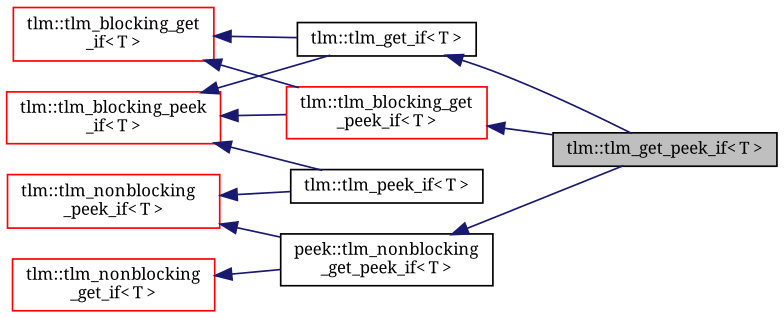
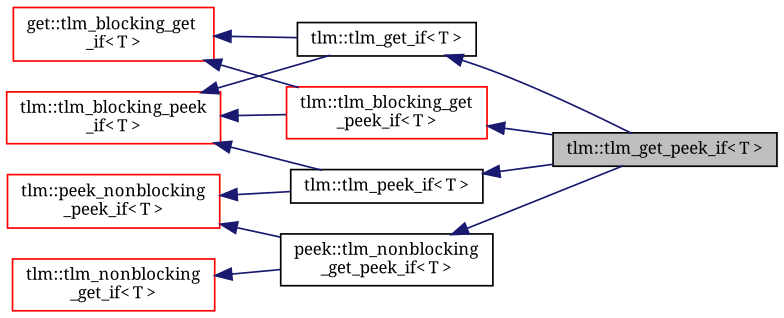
(114, 34) -> (114, 34)
none -> (526, 168)
(114, 201) -> (114, 201)
